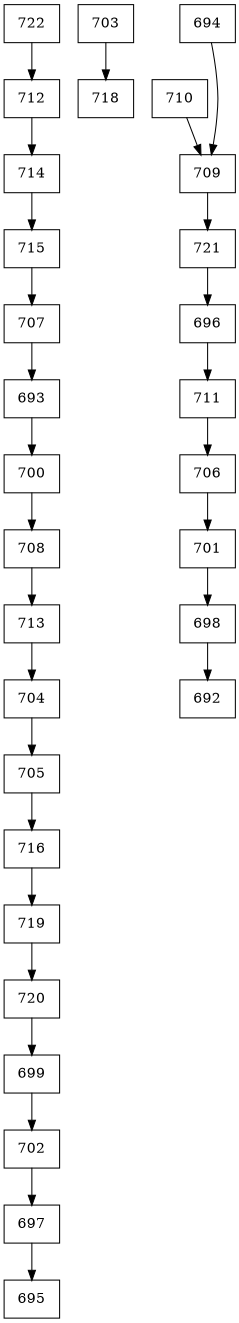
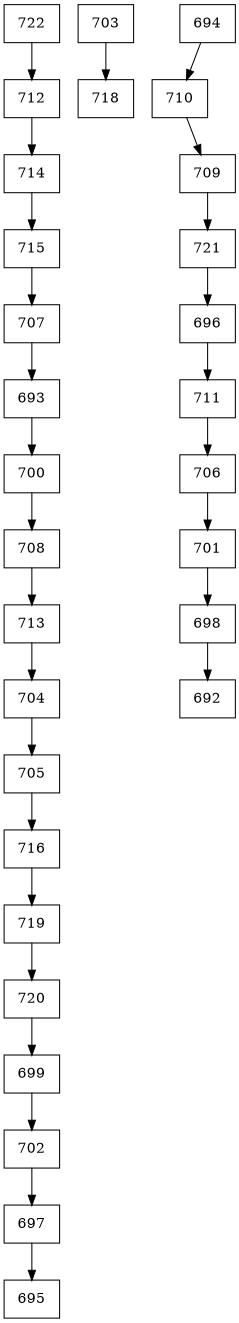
(218, 93) -> (196, 56)
